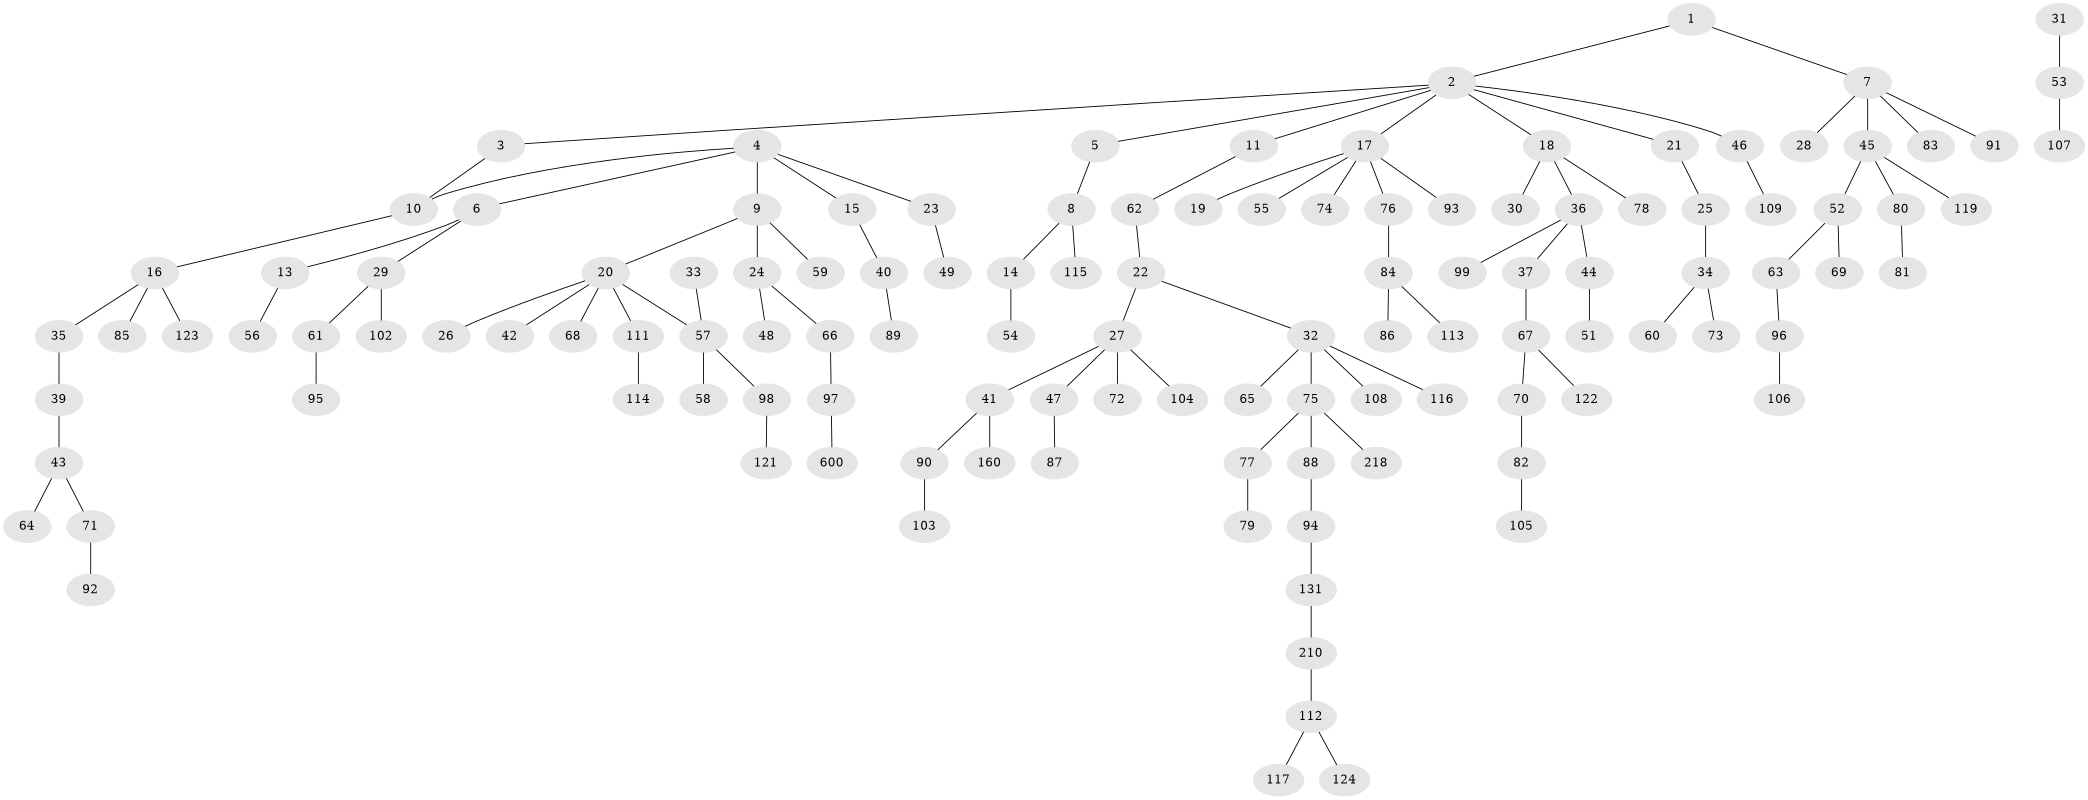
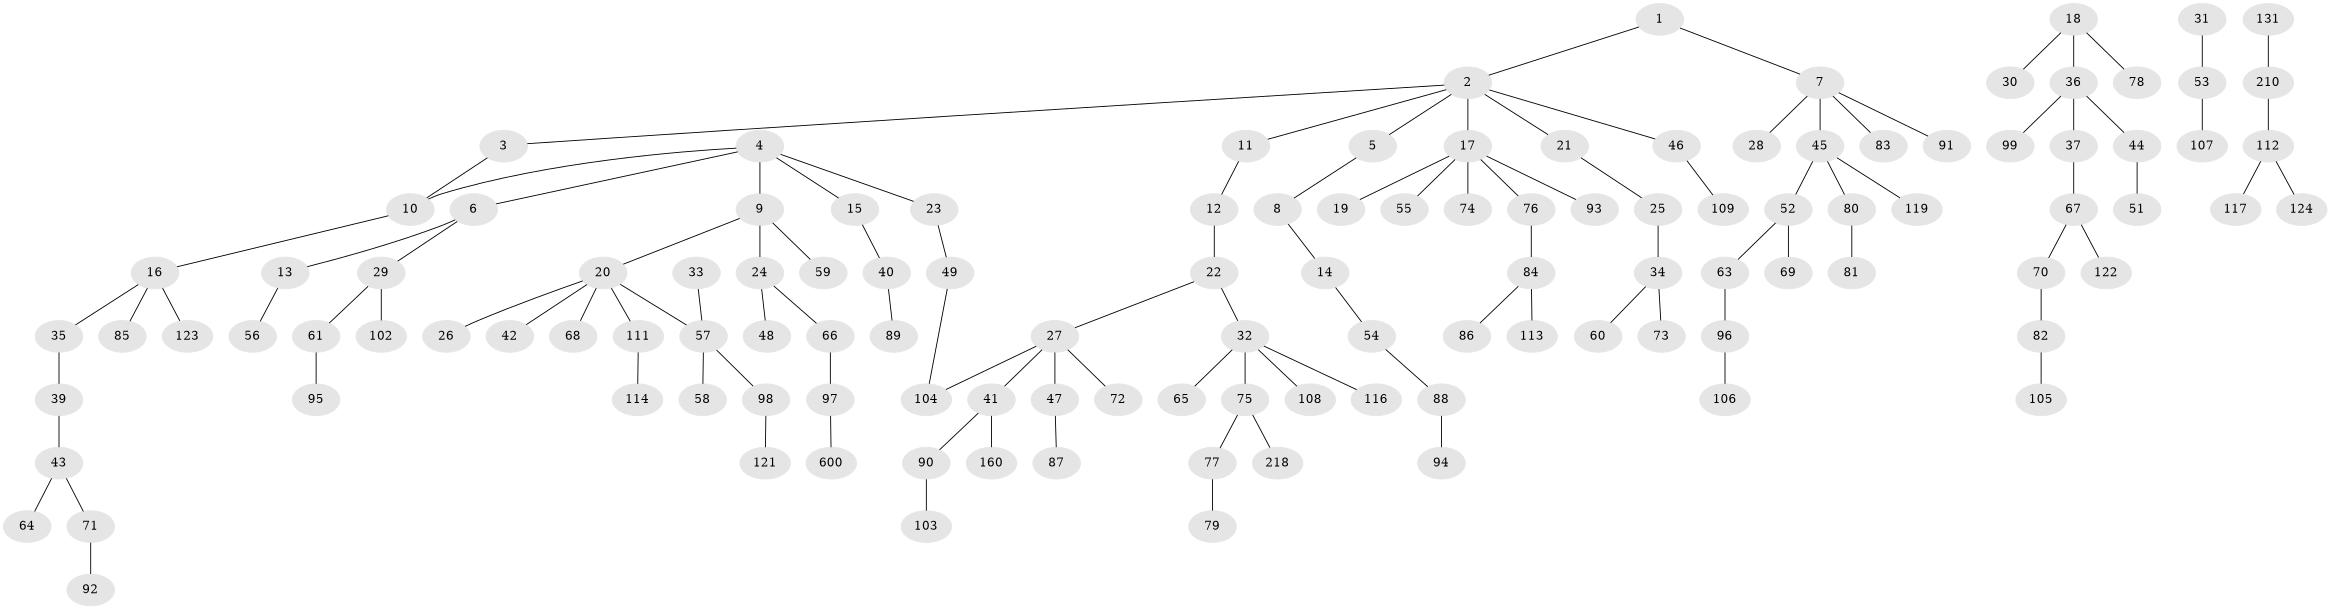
(1500, 115) -> none
(1135, 210) -> (1214, 210)
(1076, 273) -> none
none -> (938, 336)
(1311, 432) -> (1407, 368)
(1311, 558) -> none
